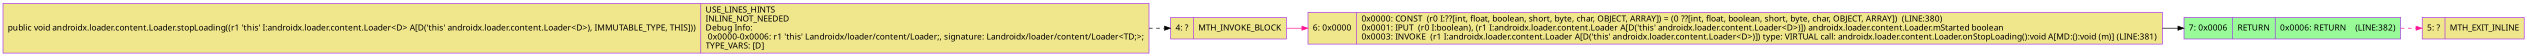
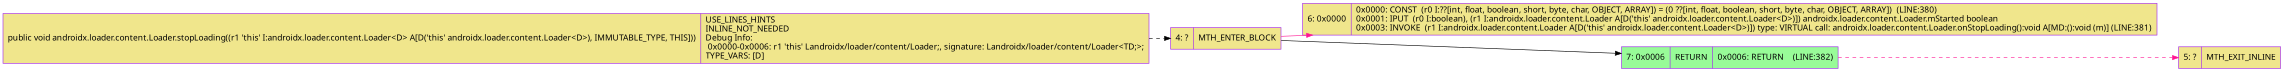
(1240, 28) -> (1237, 38)
(2170, 28) -> (1448, 47)
